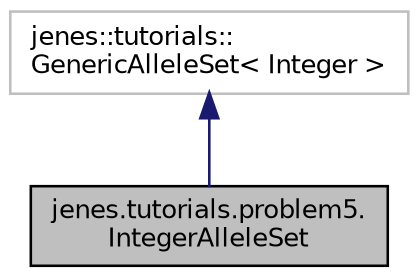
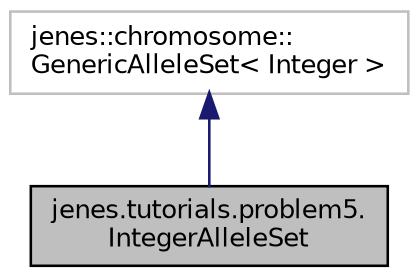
(209, 53) -> (209, 53)
